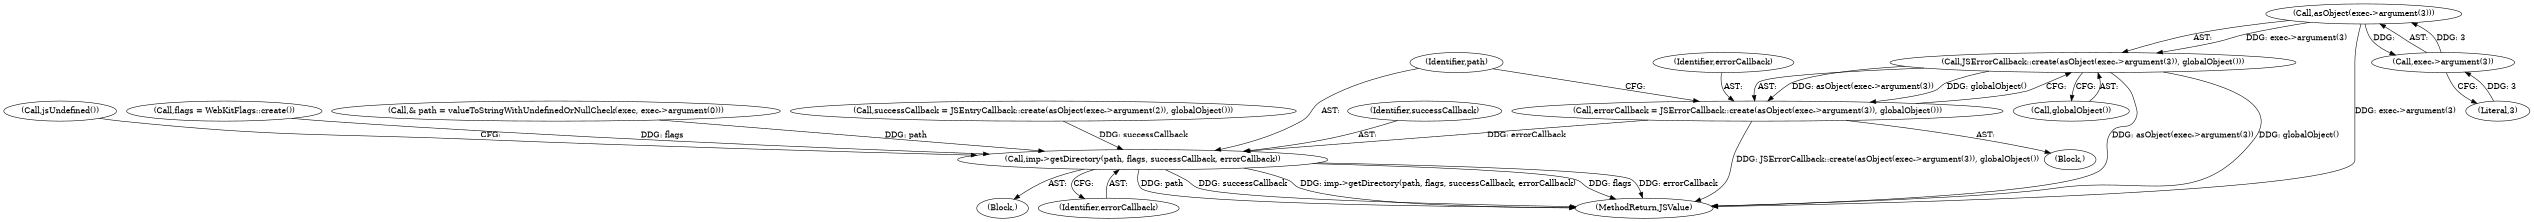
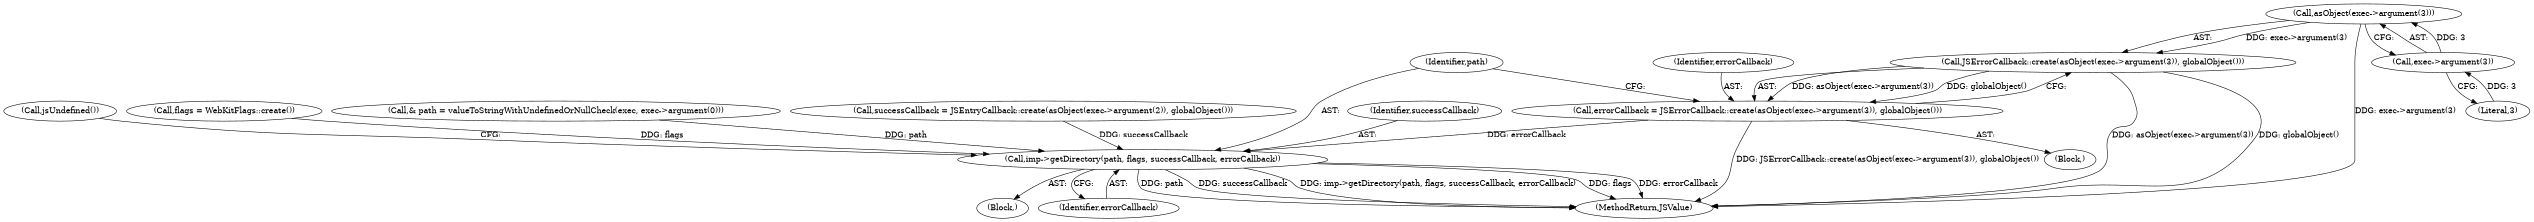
(2385, 38) -> (2385, 38)
(2071, 111) -> none
